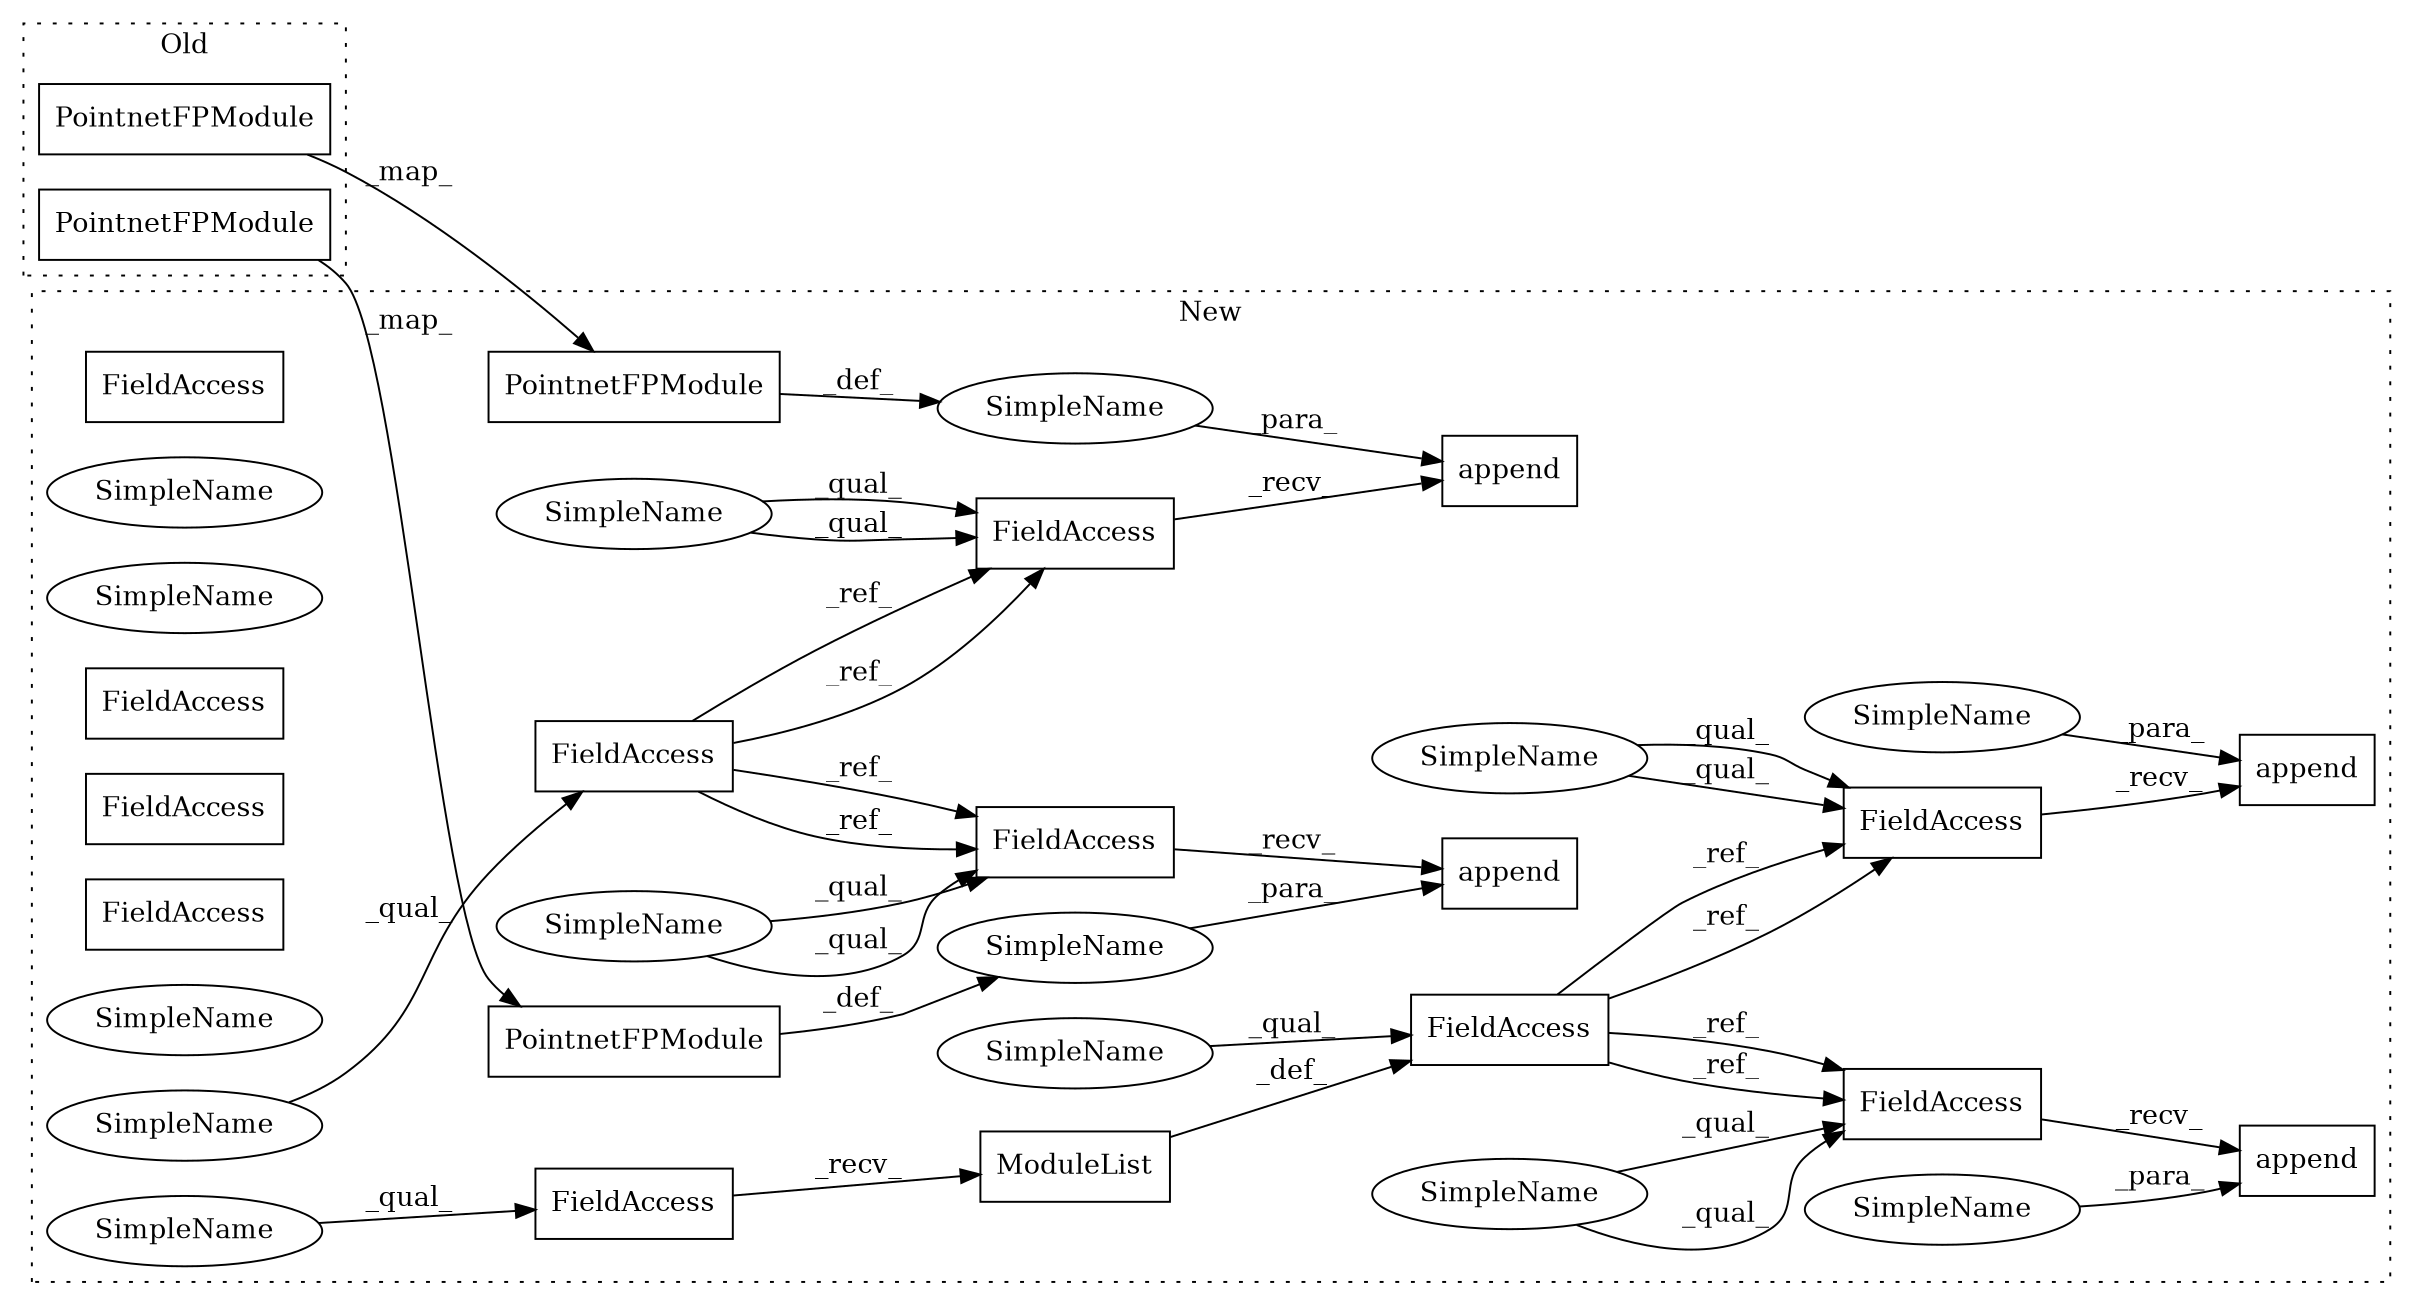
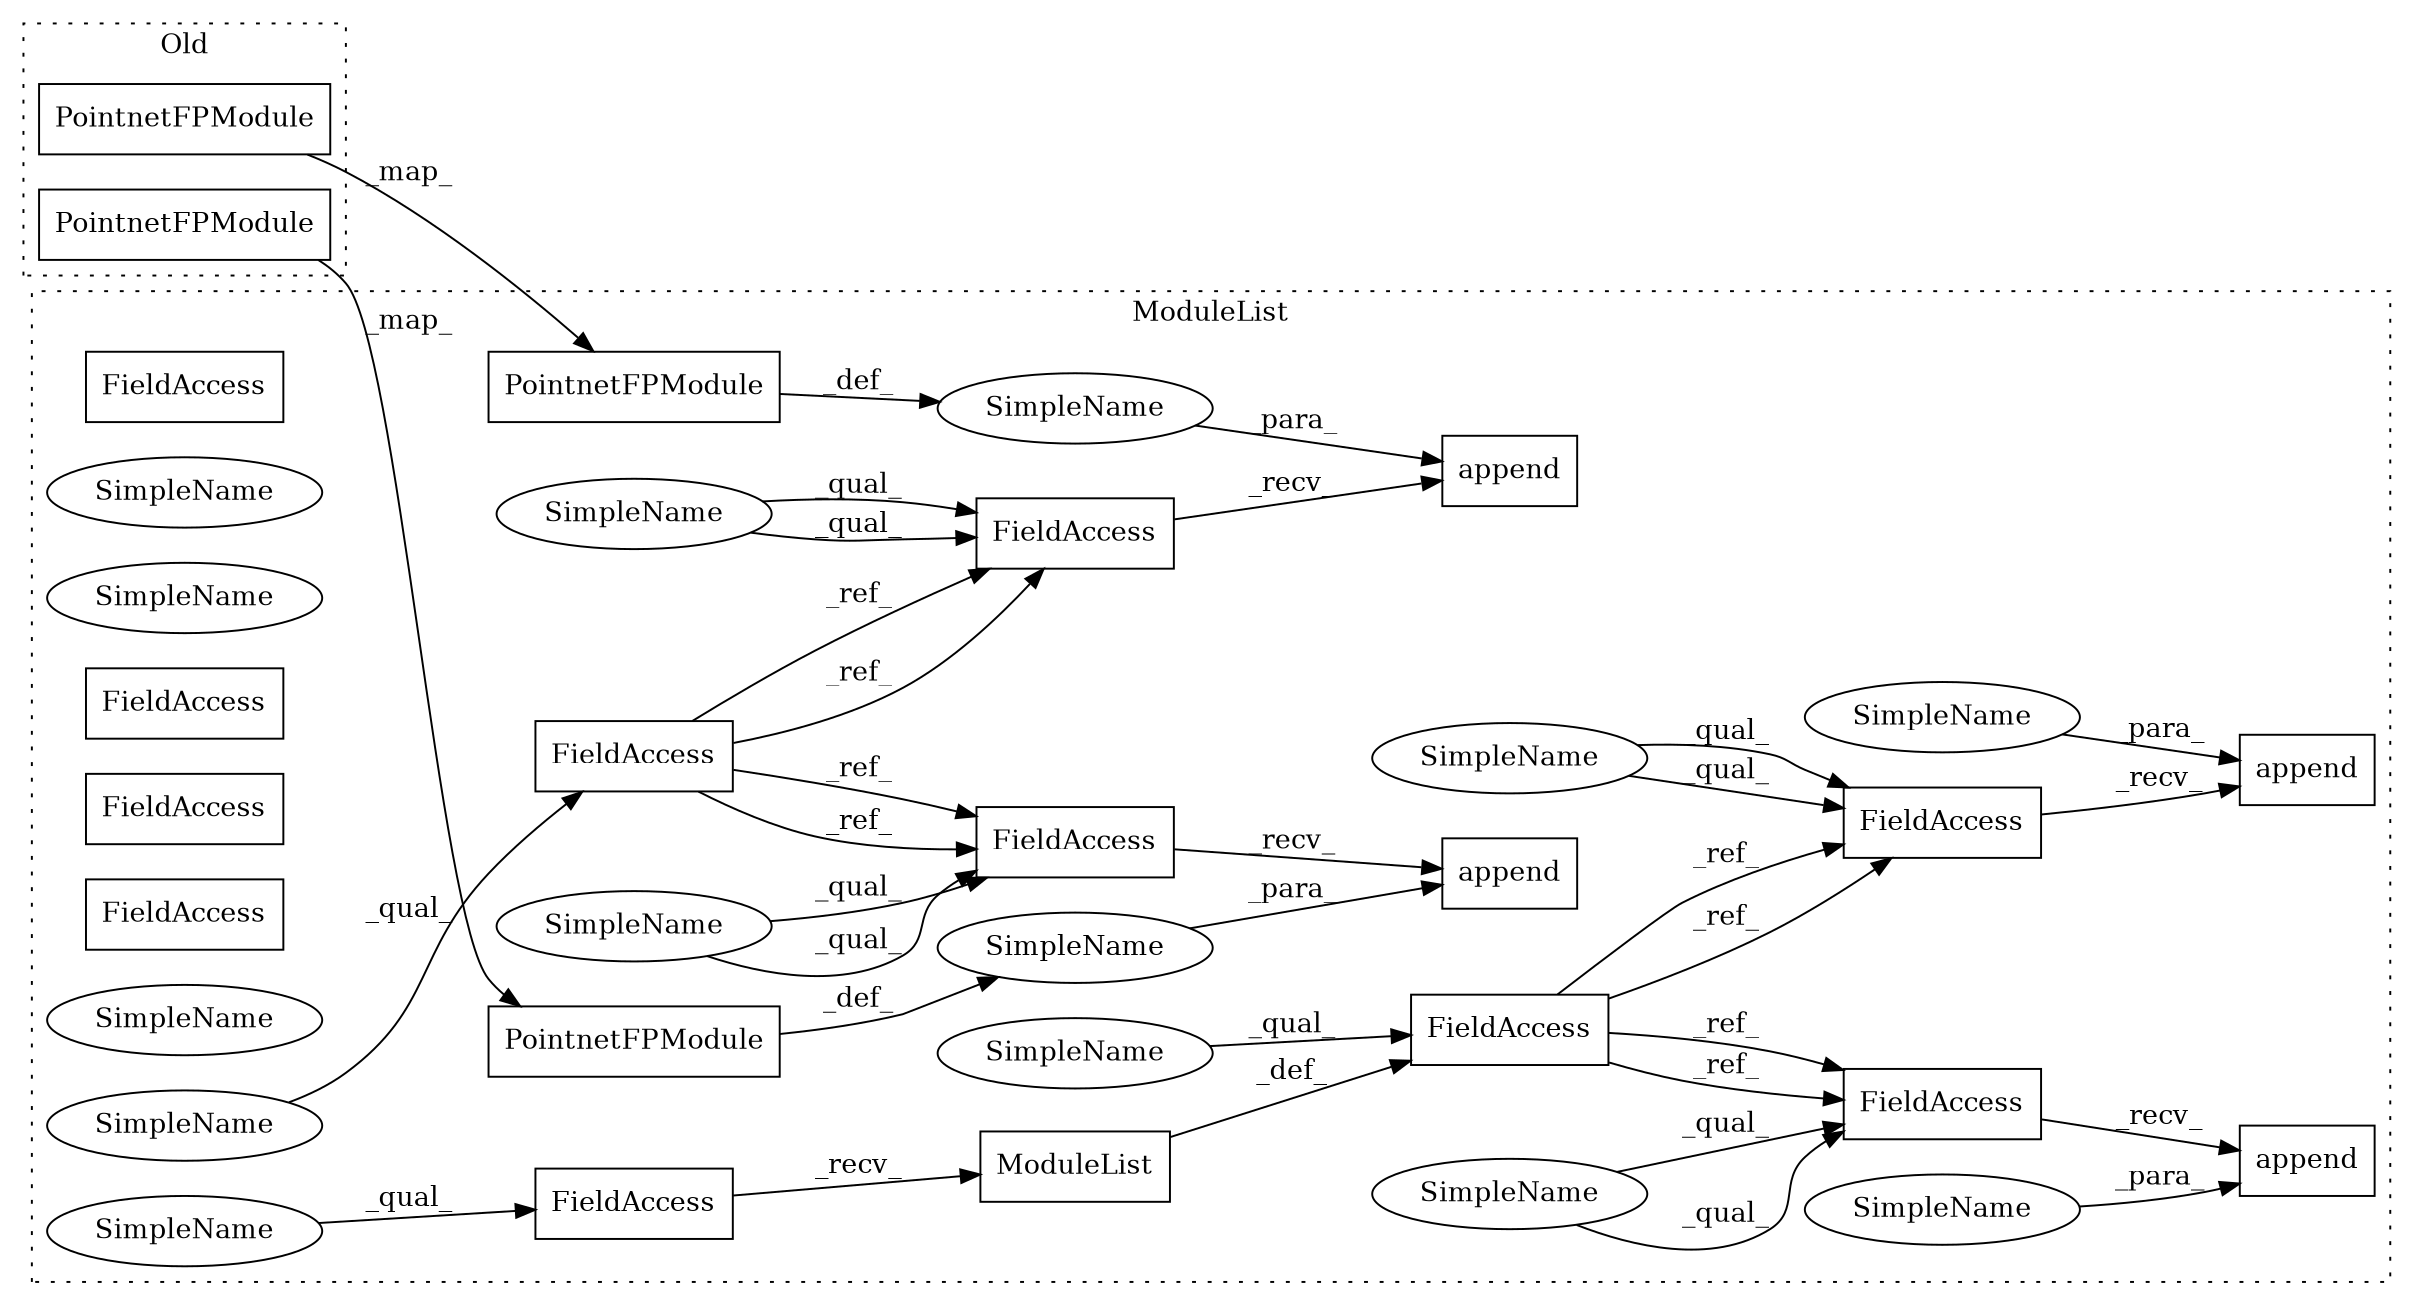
(1211, 314) -> (1211, 314)
